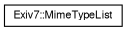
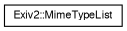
(63, 16) -> (63, 16)
